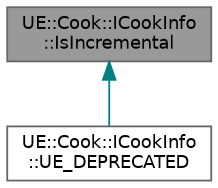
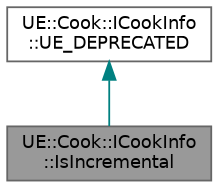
(109, 103) -> (109, 103)
